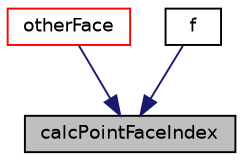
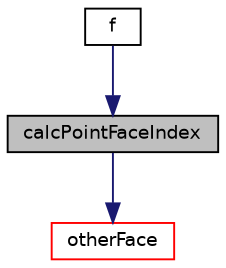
(95, 72) -> (113, 178)
